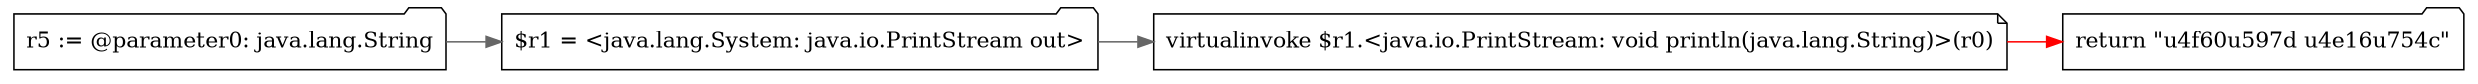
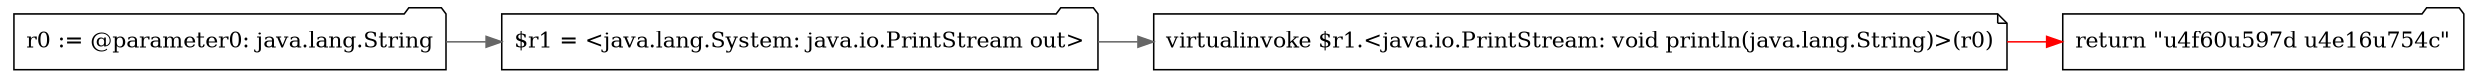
(230, 42) -> (230, 42)
